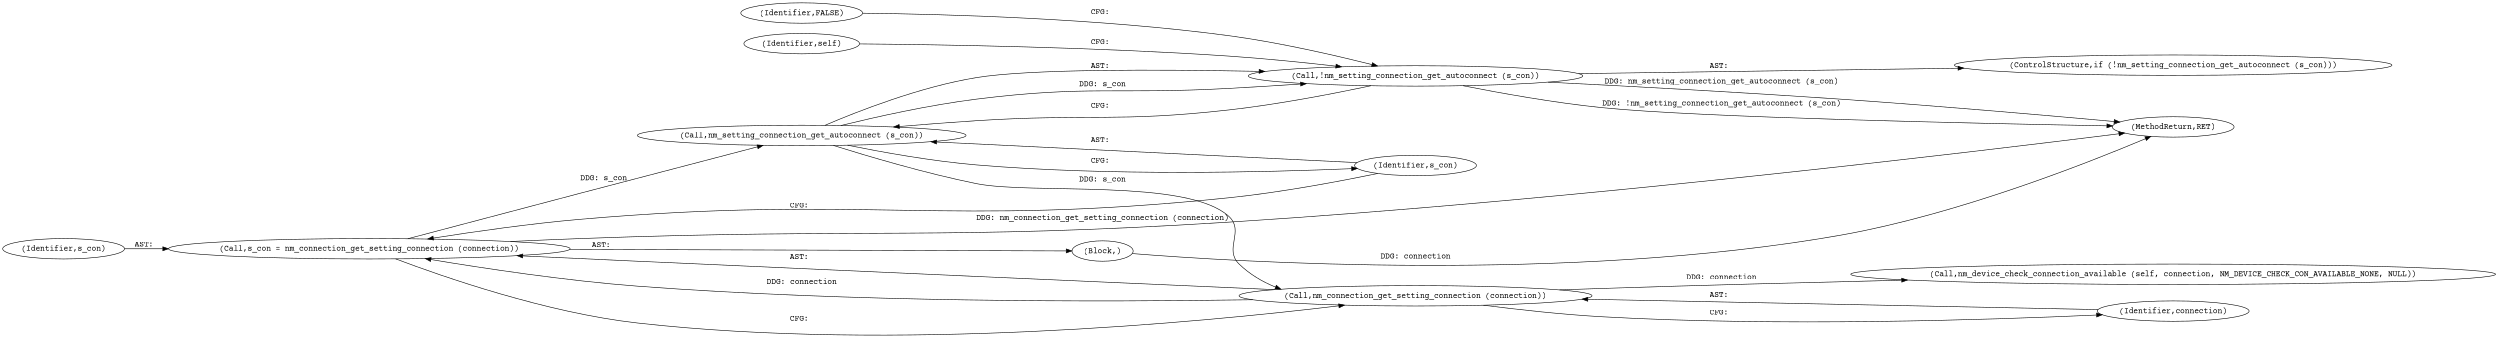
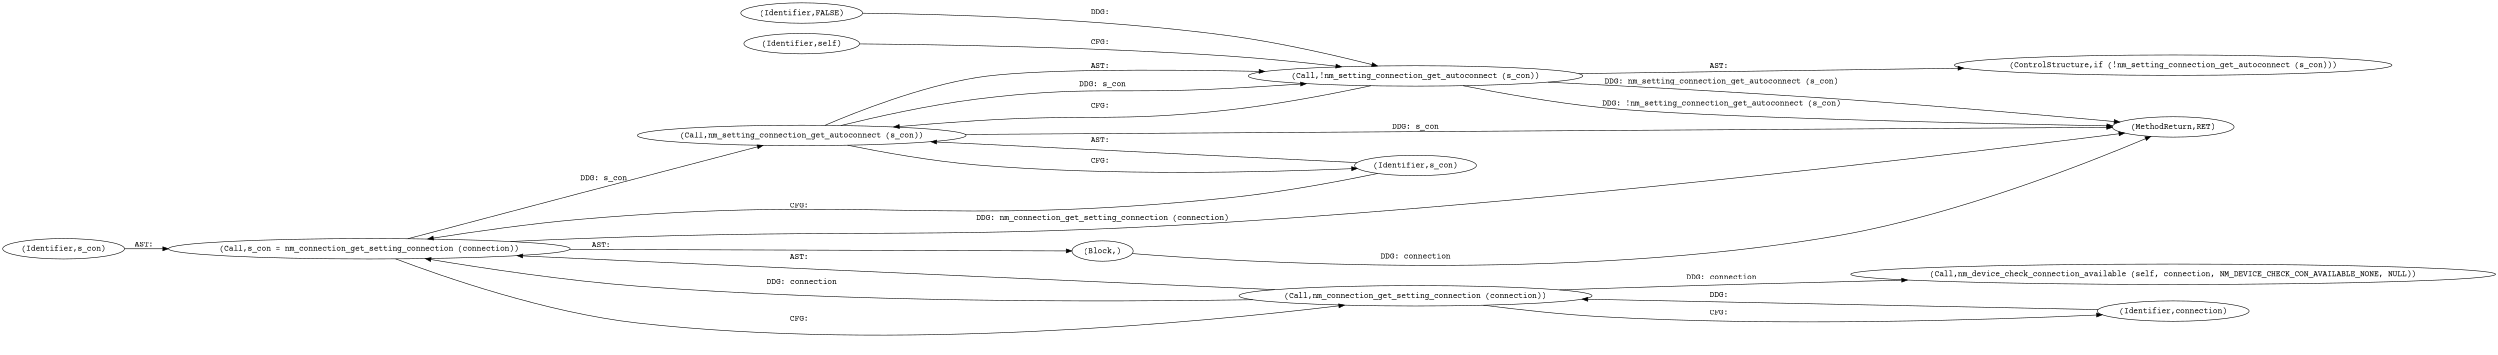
(1103, 12) -> (1103, 12)
(1078, 189) -> (1536, 131)
(1721, 295) -> (1721, 295)
